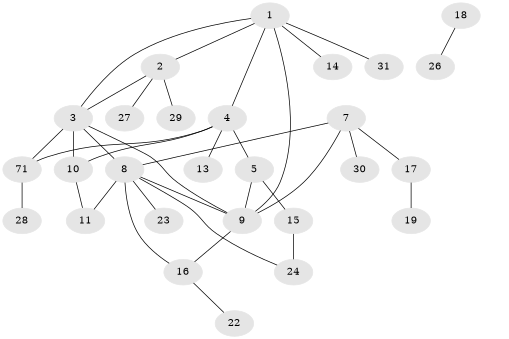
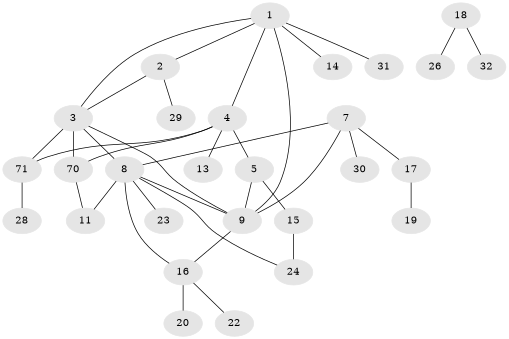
none -> (487, 67)
(125, 118) -> none
(73, 170) -> (73, 170)
none -> (183, 323)
